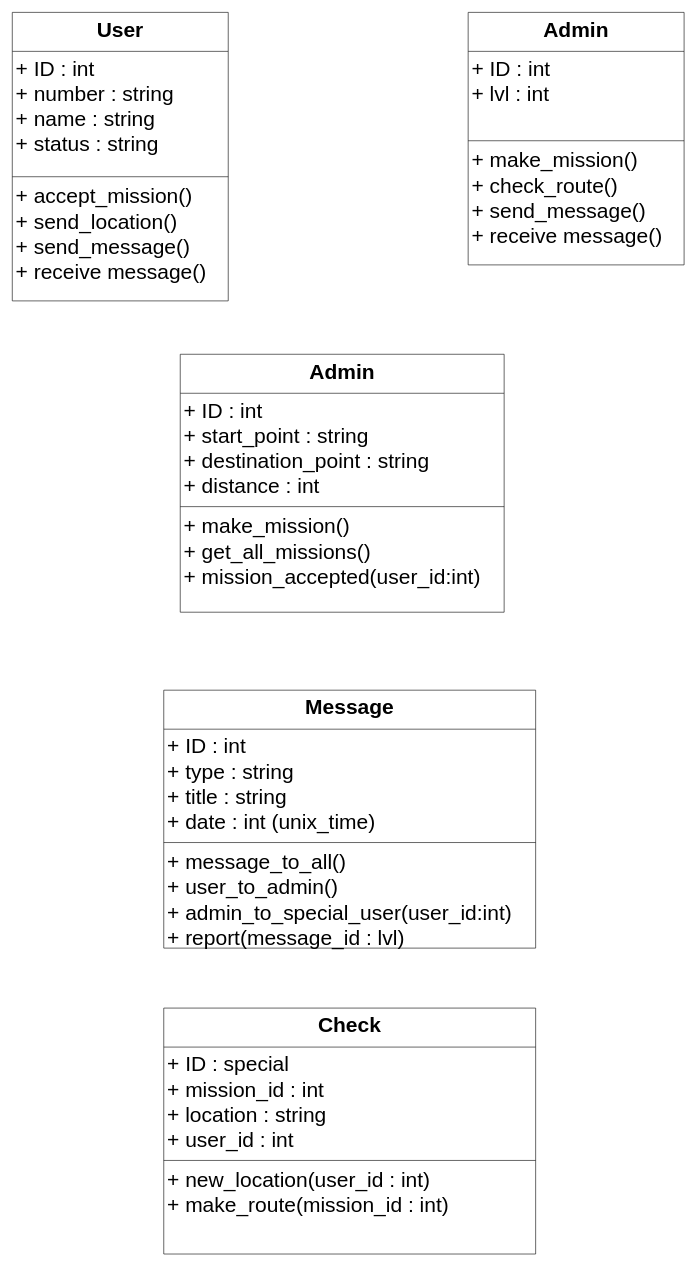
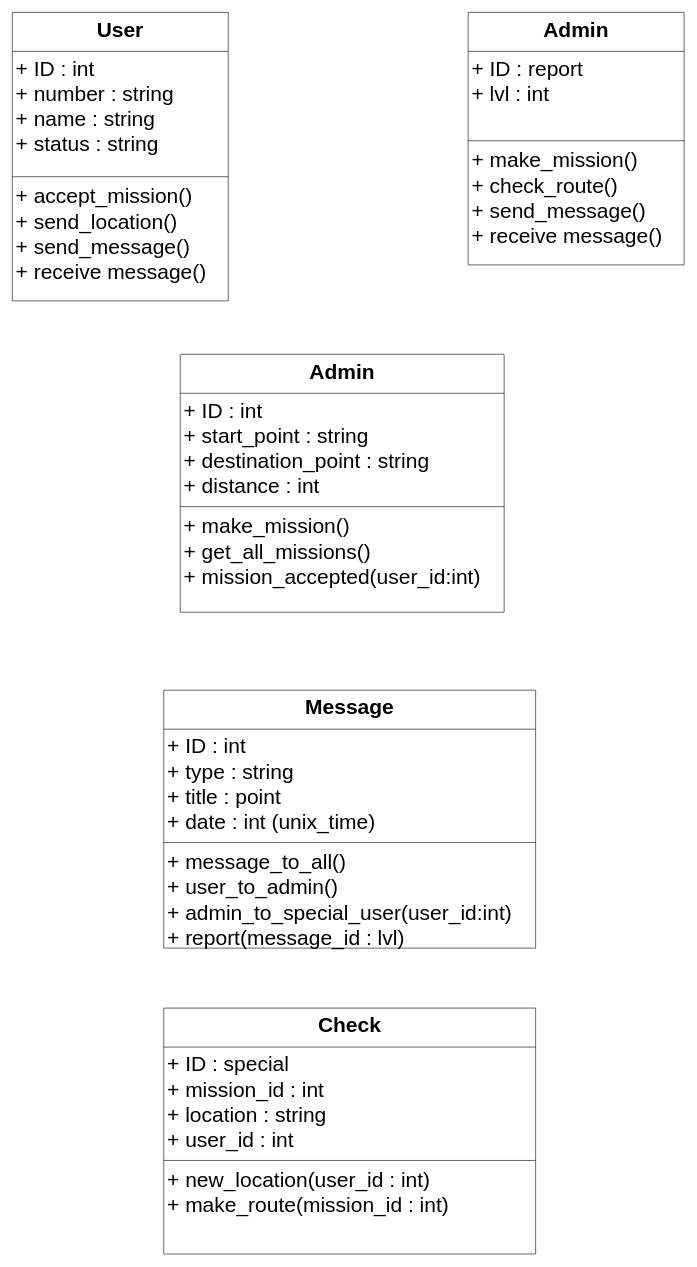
(517, 69) -> (537, 69)
(212, 747) -> (212, 747)
